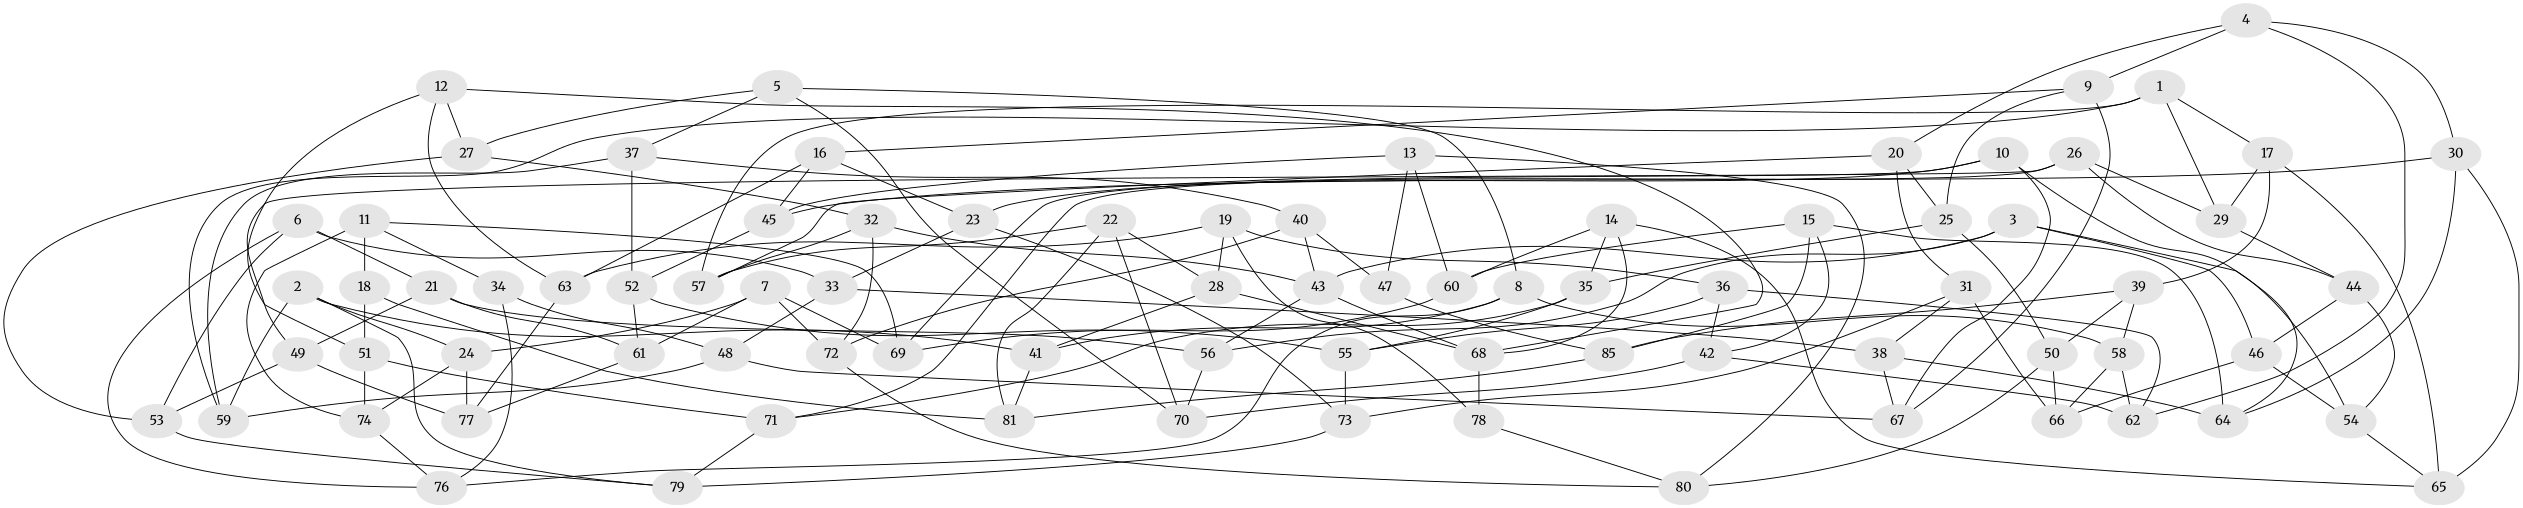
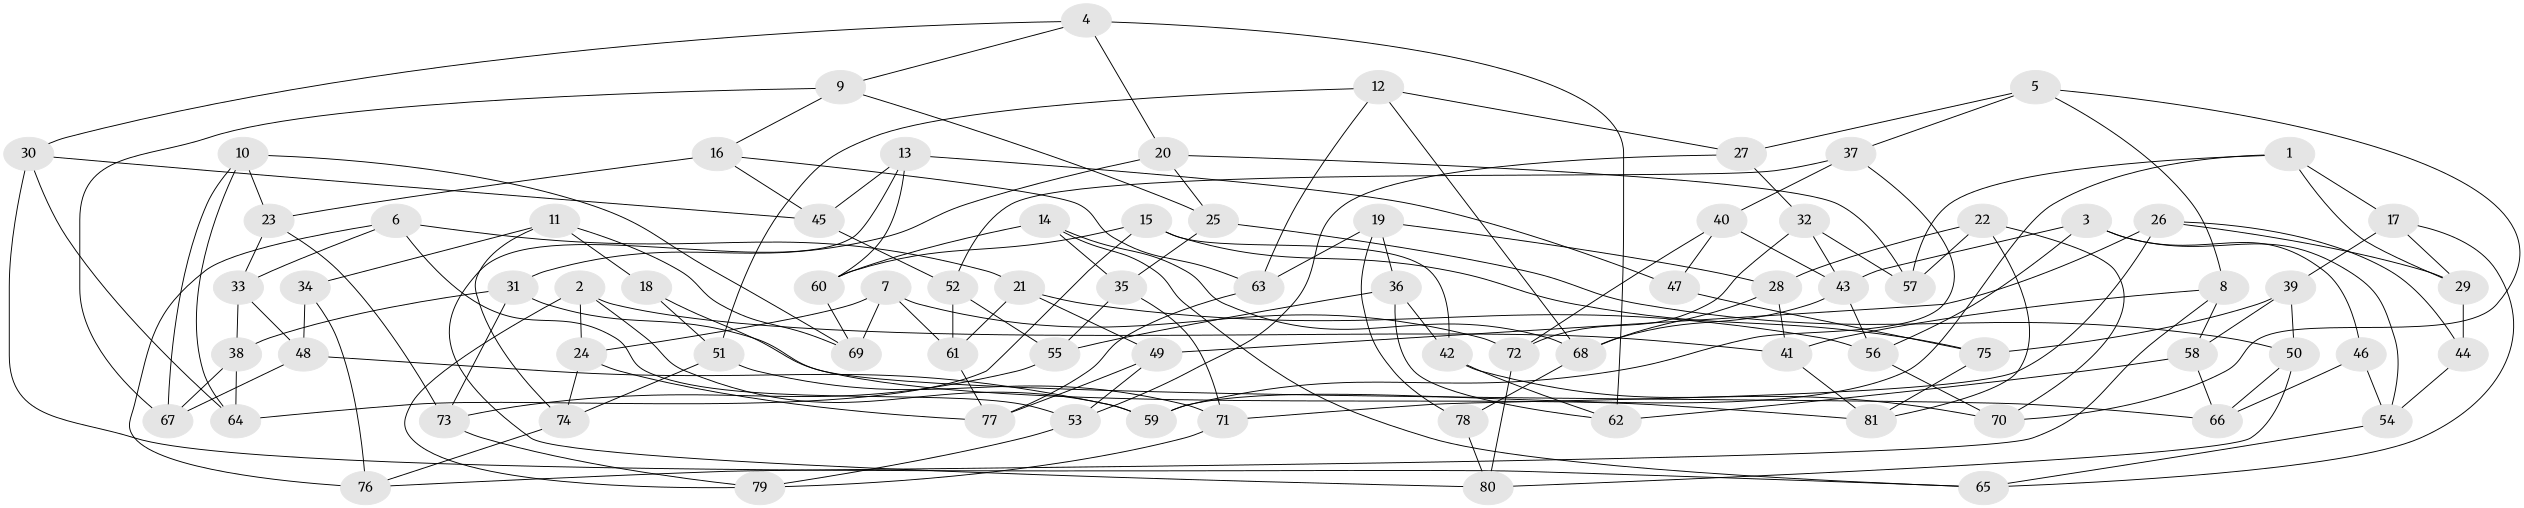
(2305, 321) -> none
(1609, 354) -> (1985, 354)
